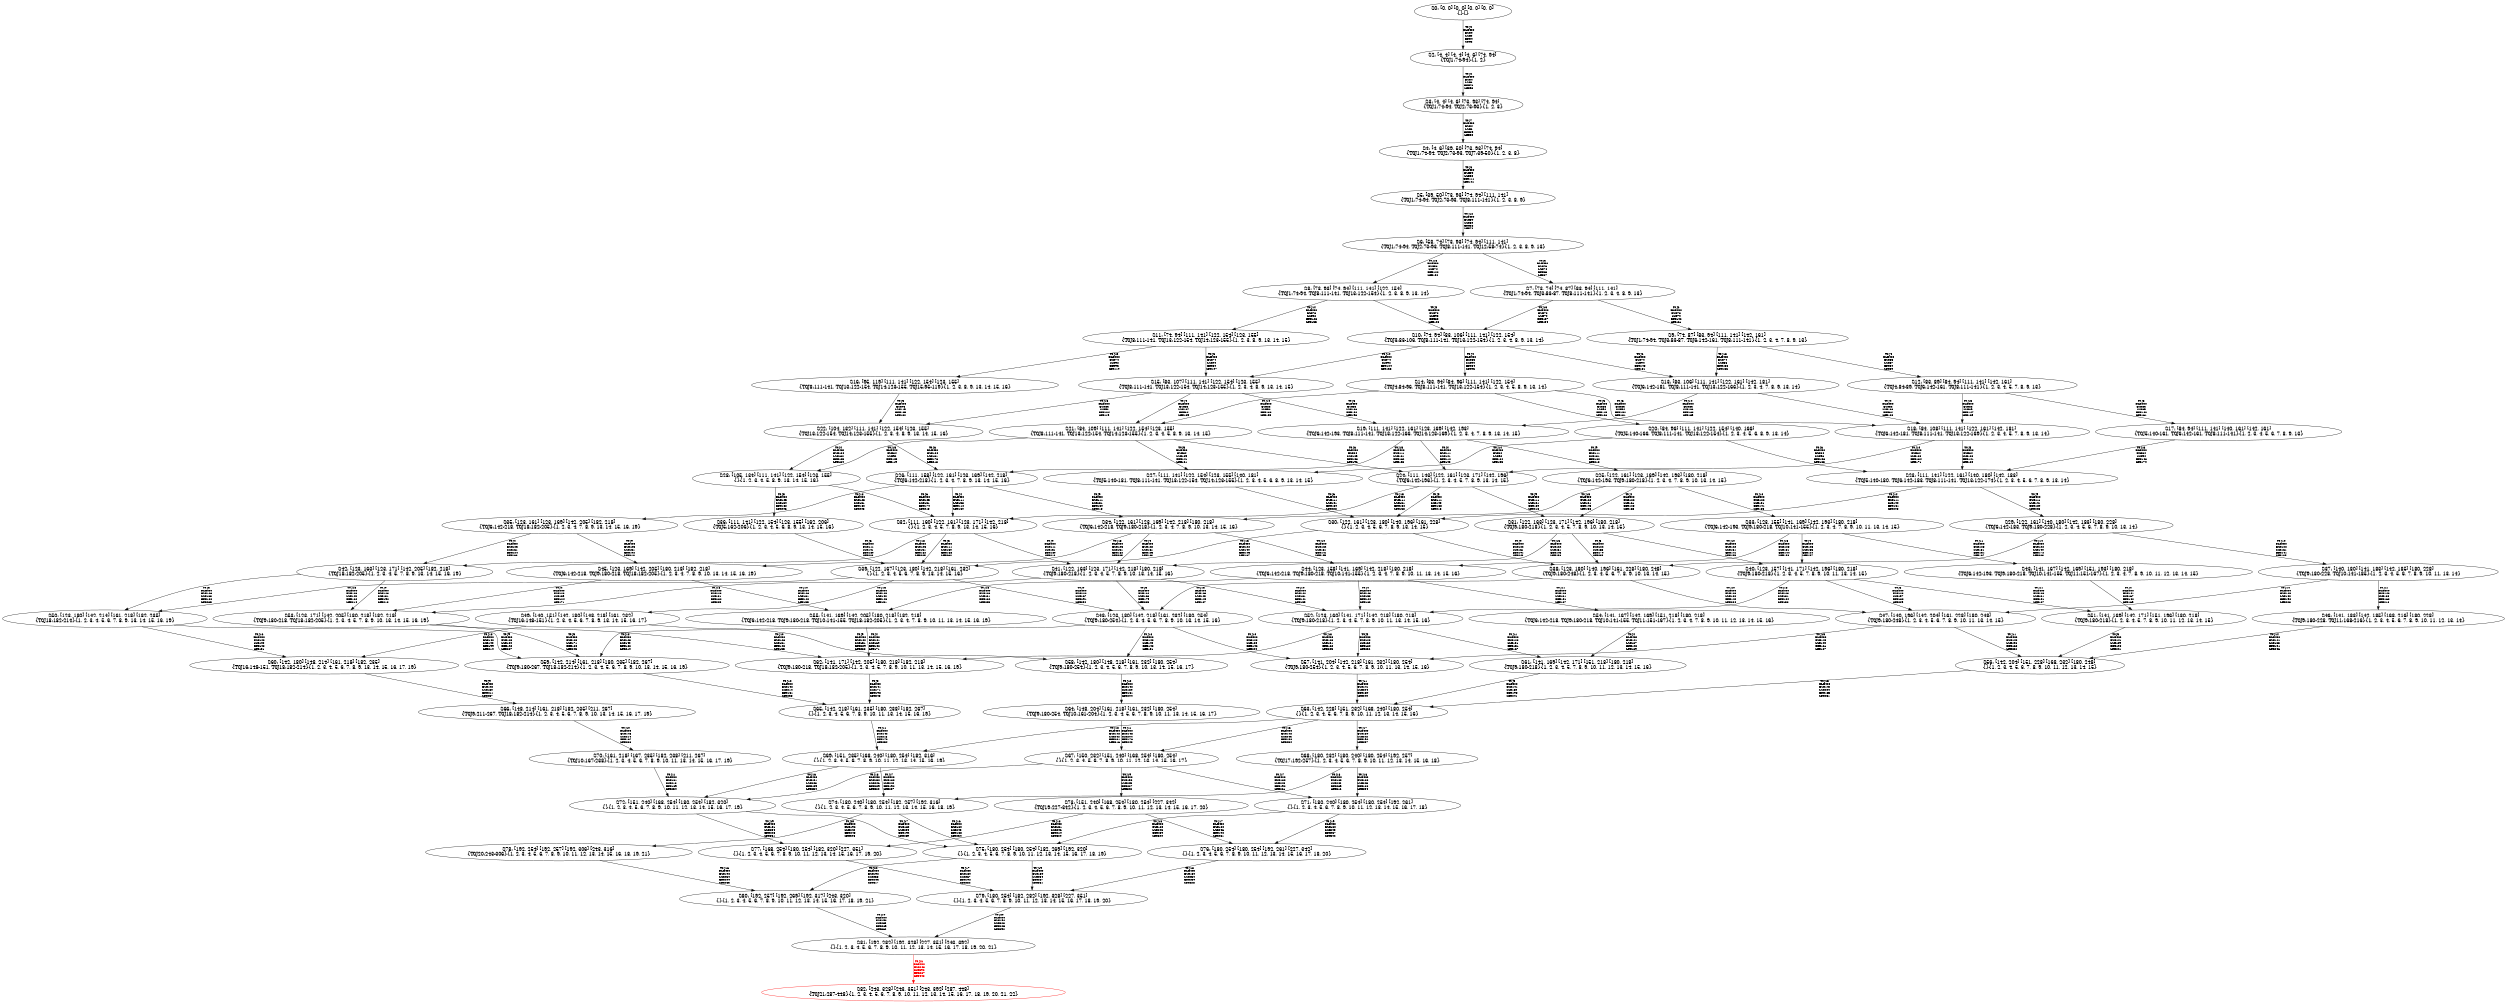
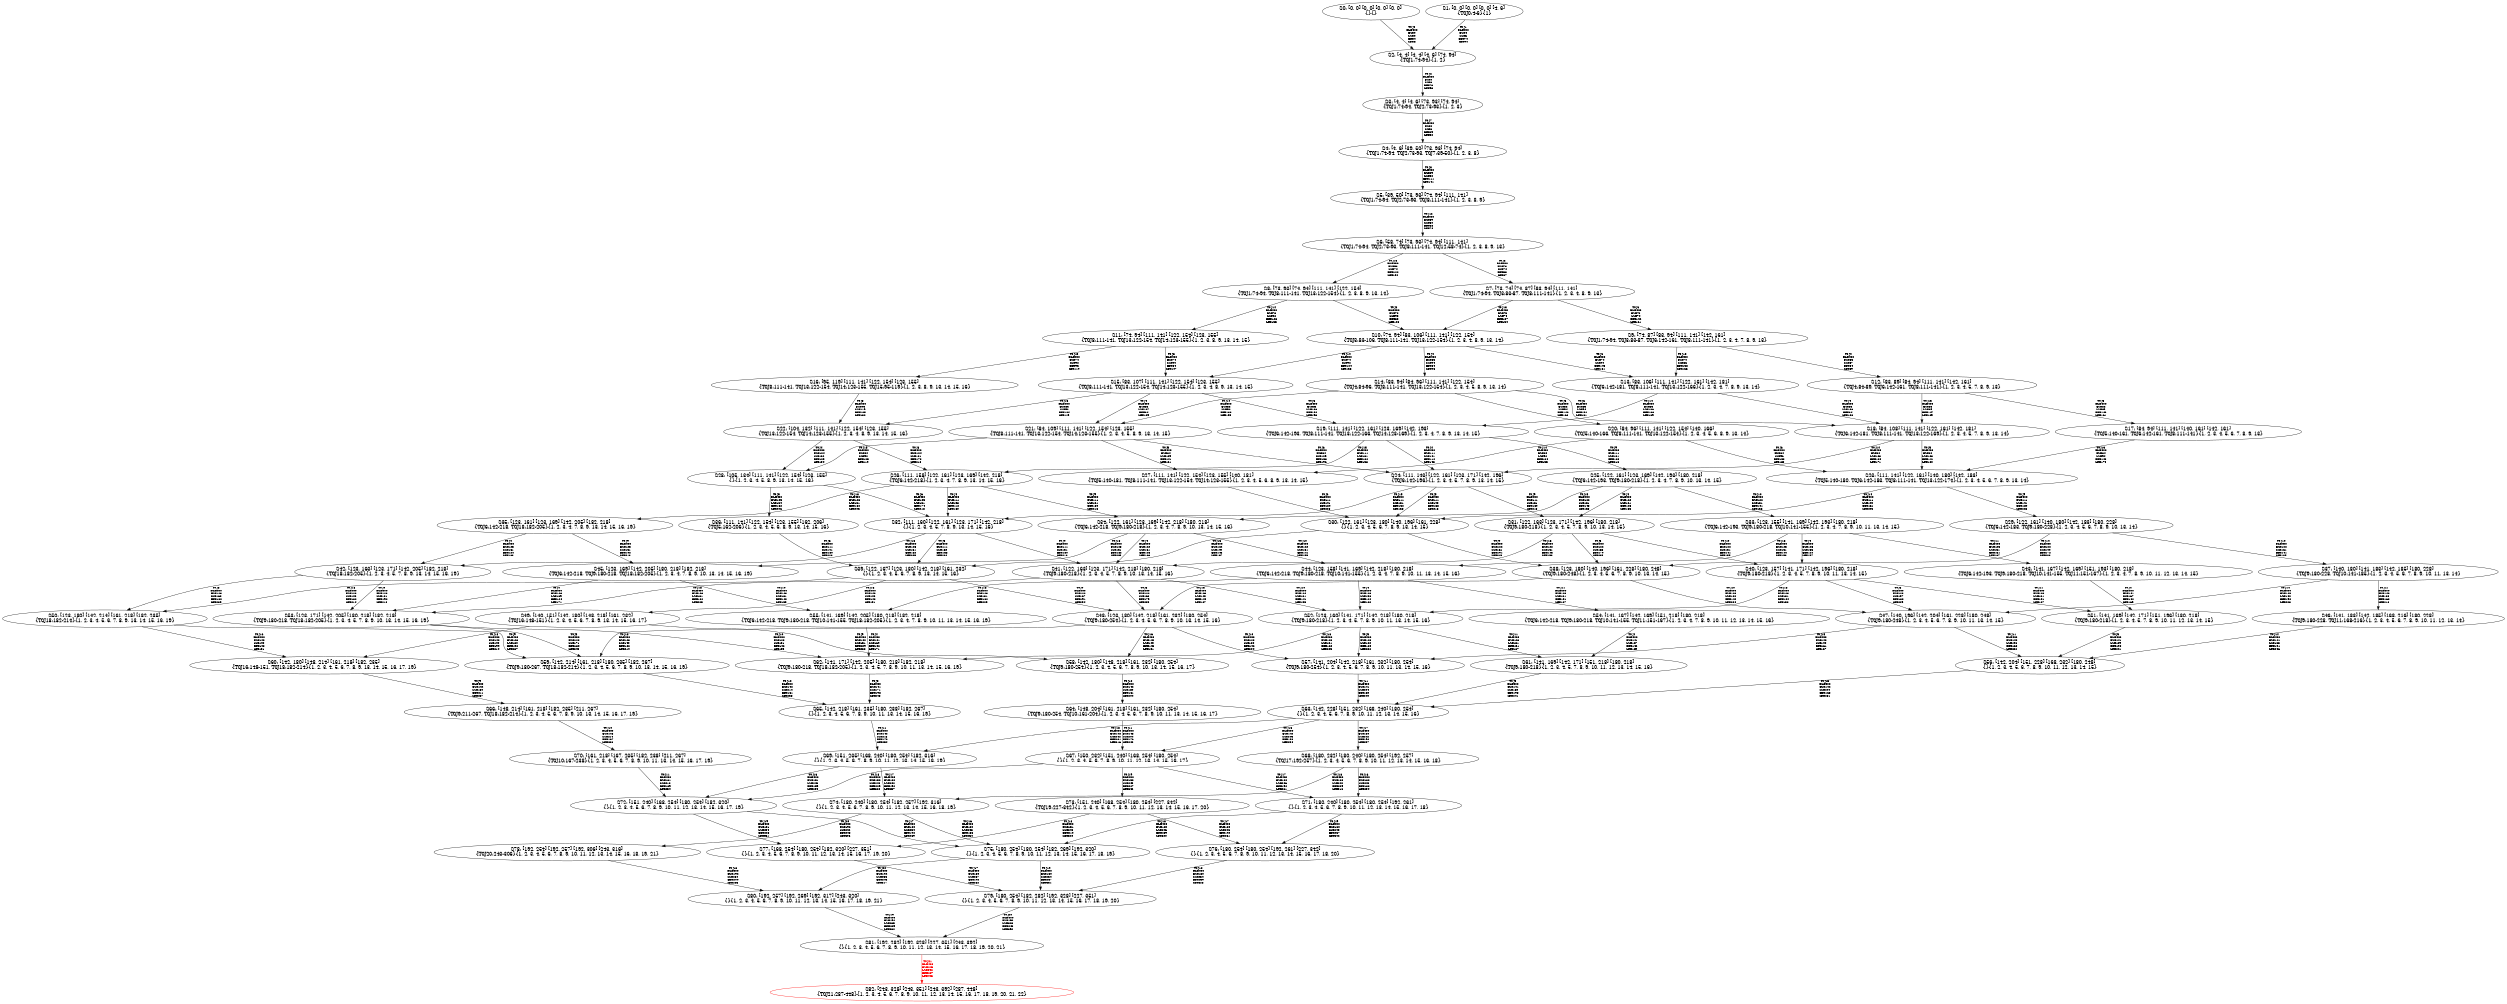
none -> (1474, 11)
